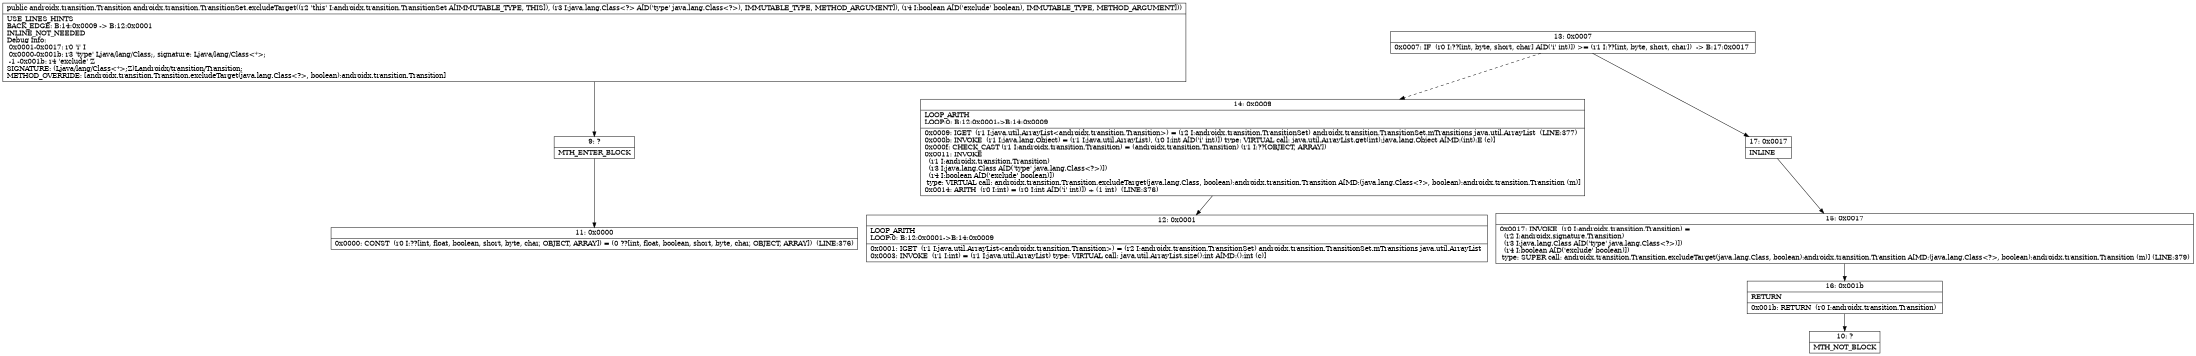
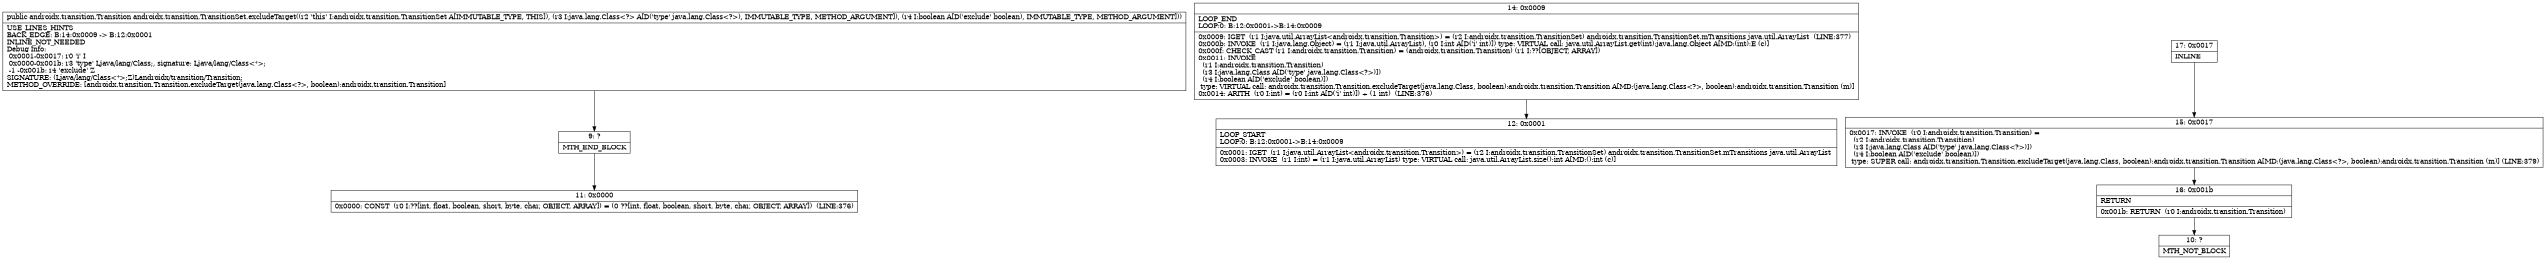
(1573, 42) -> none
(947, 115) -> (1218, 19)
(594, 153) -> (594, 148)
(893, 231) -> (1243, 135)
(1562, 237) -> (1912, 140)
